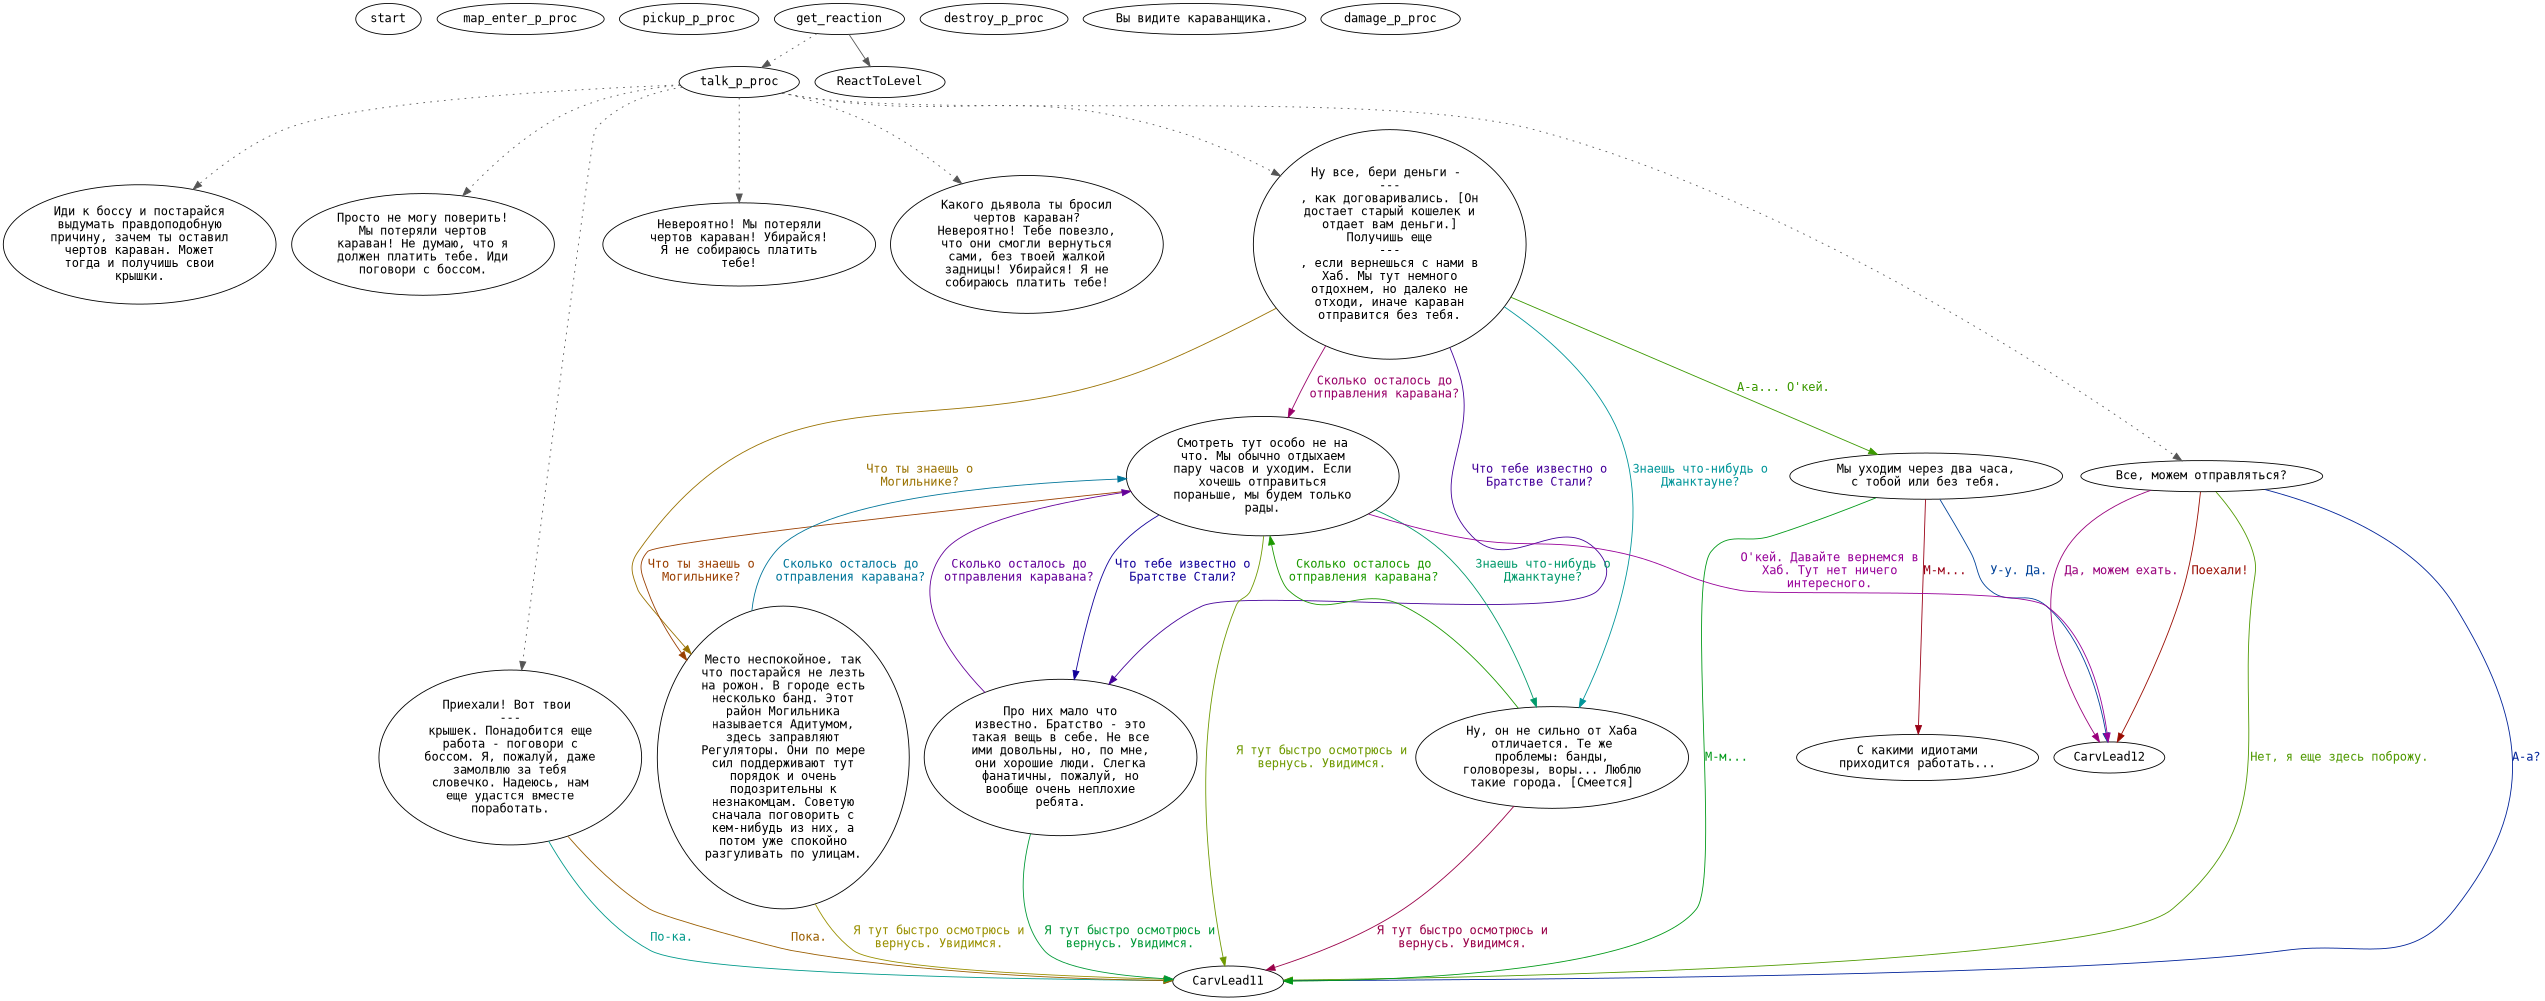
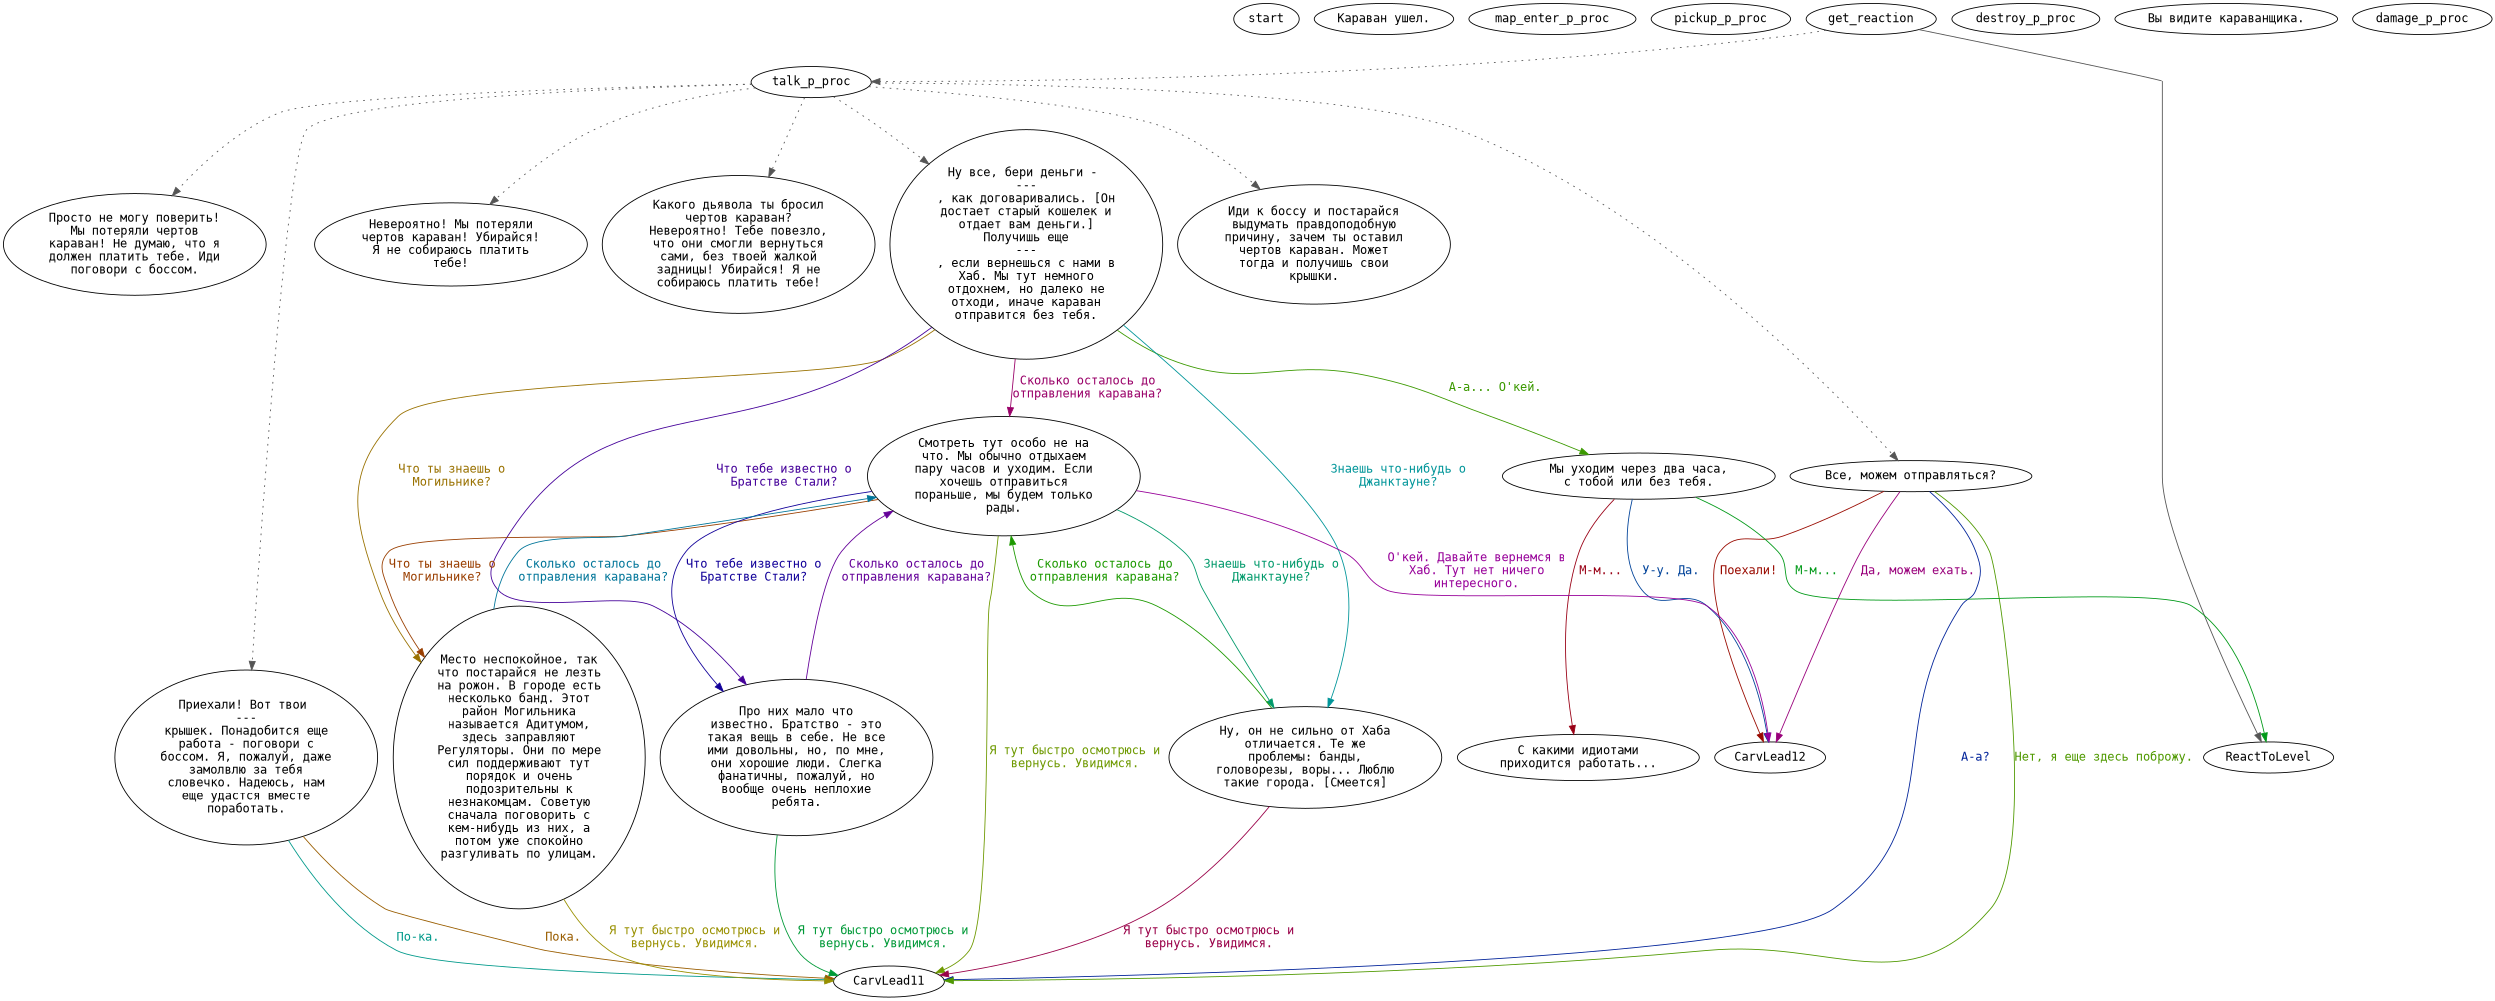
none -> (1384, 19)
(1705, 851) -> (1980, 599)
